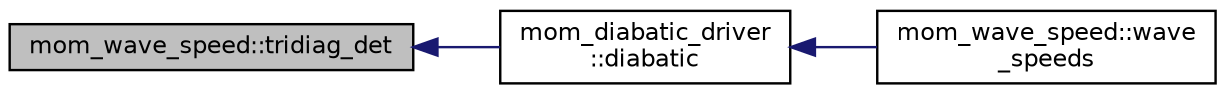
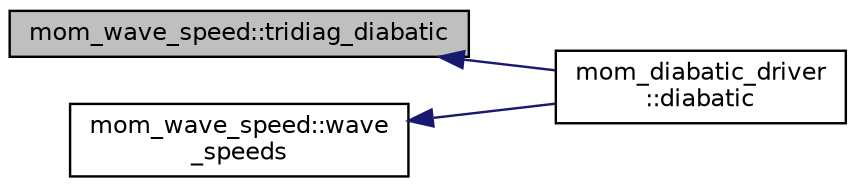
(211, 47) -> (239, 34)
(846, 47) -> (494, 111)
